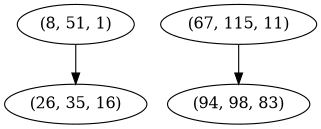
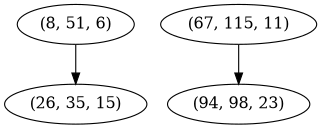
(76, 24) -> (76, 24)
(76, 104) -> (76, 104)
(239, 104) -> (239, 104)
